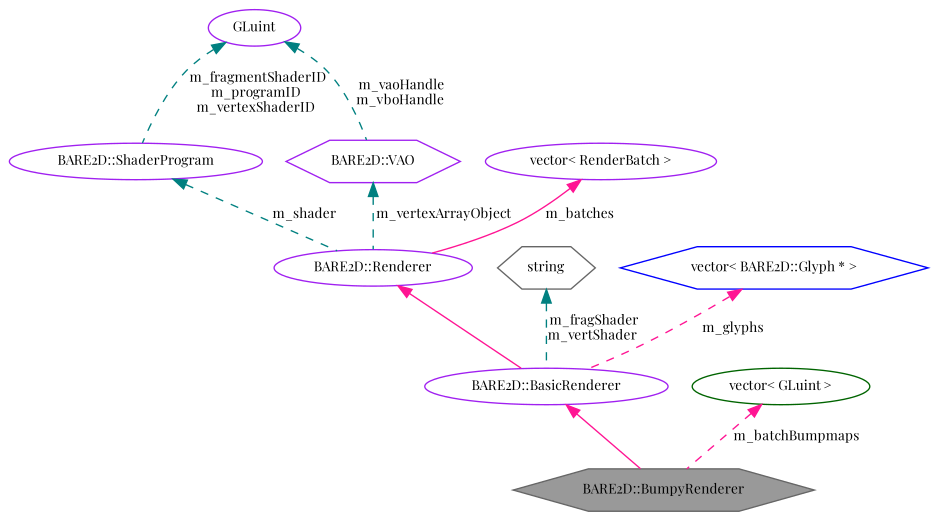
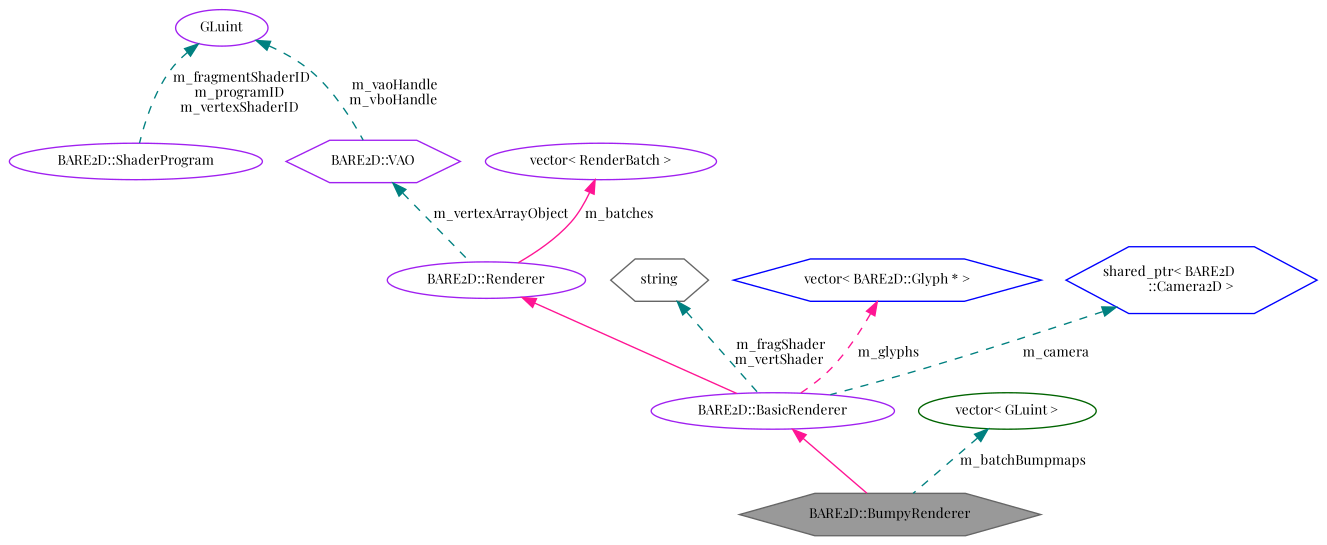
(261, 218) -> none
none -> (1192, 280)
(719, 441) -> (945, 466)
